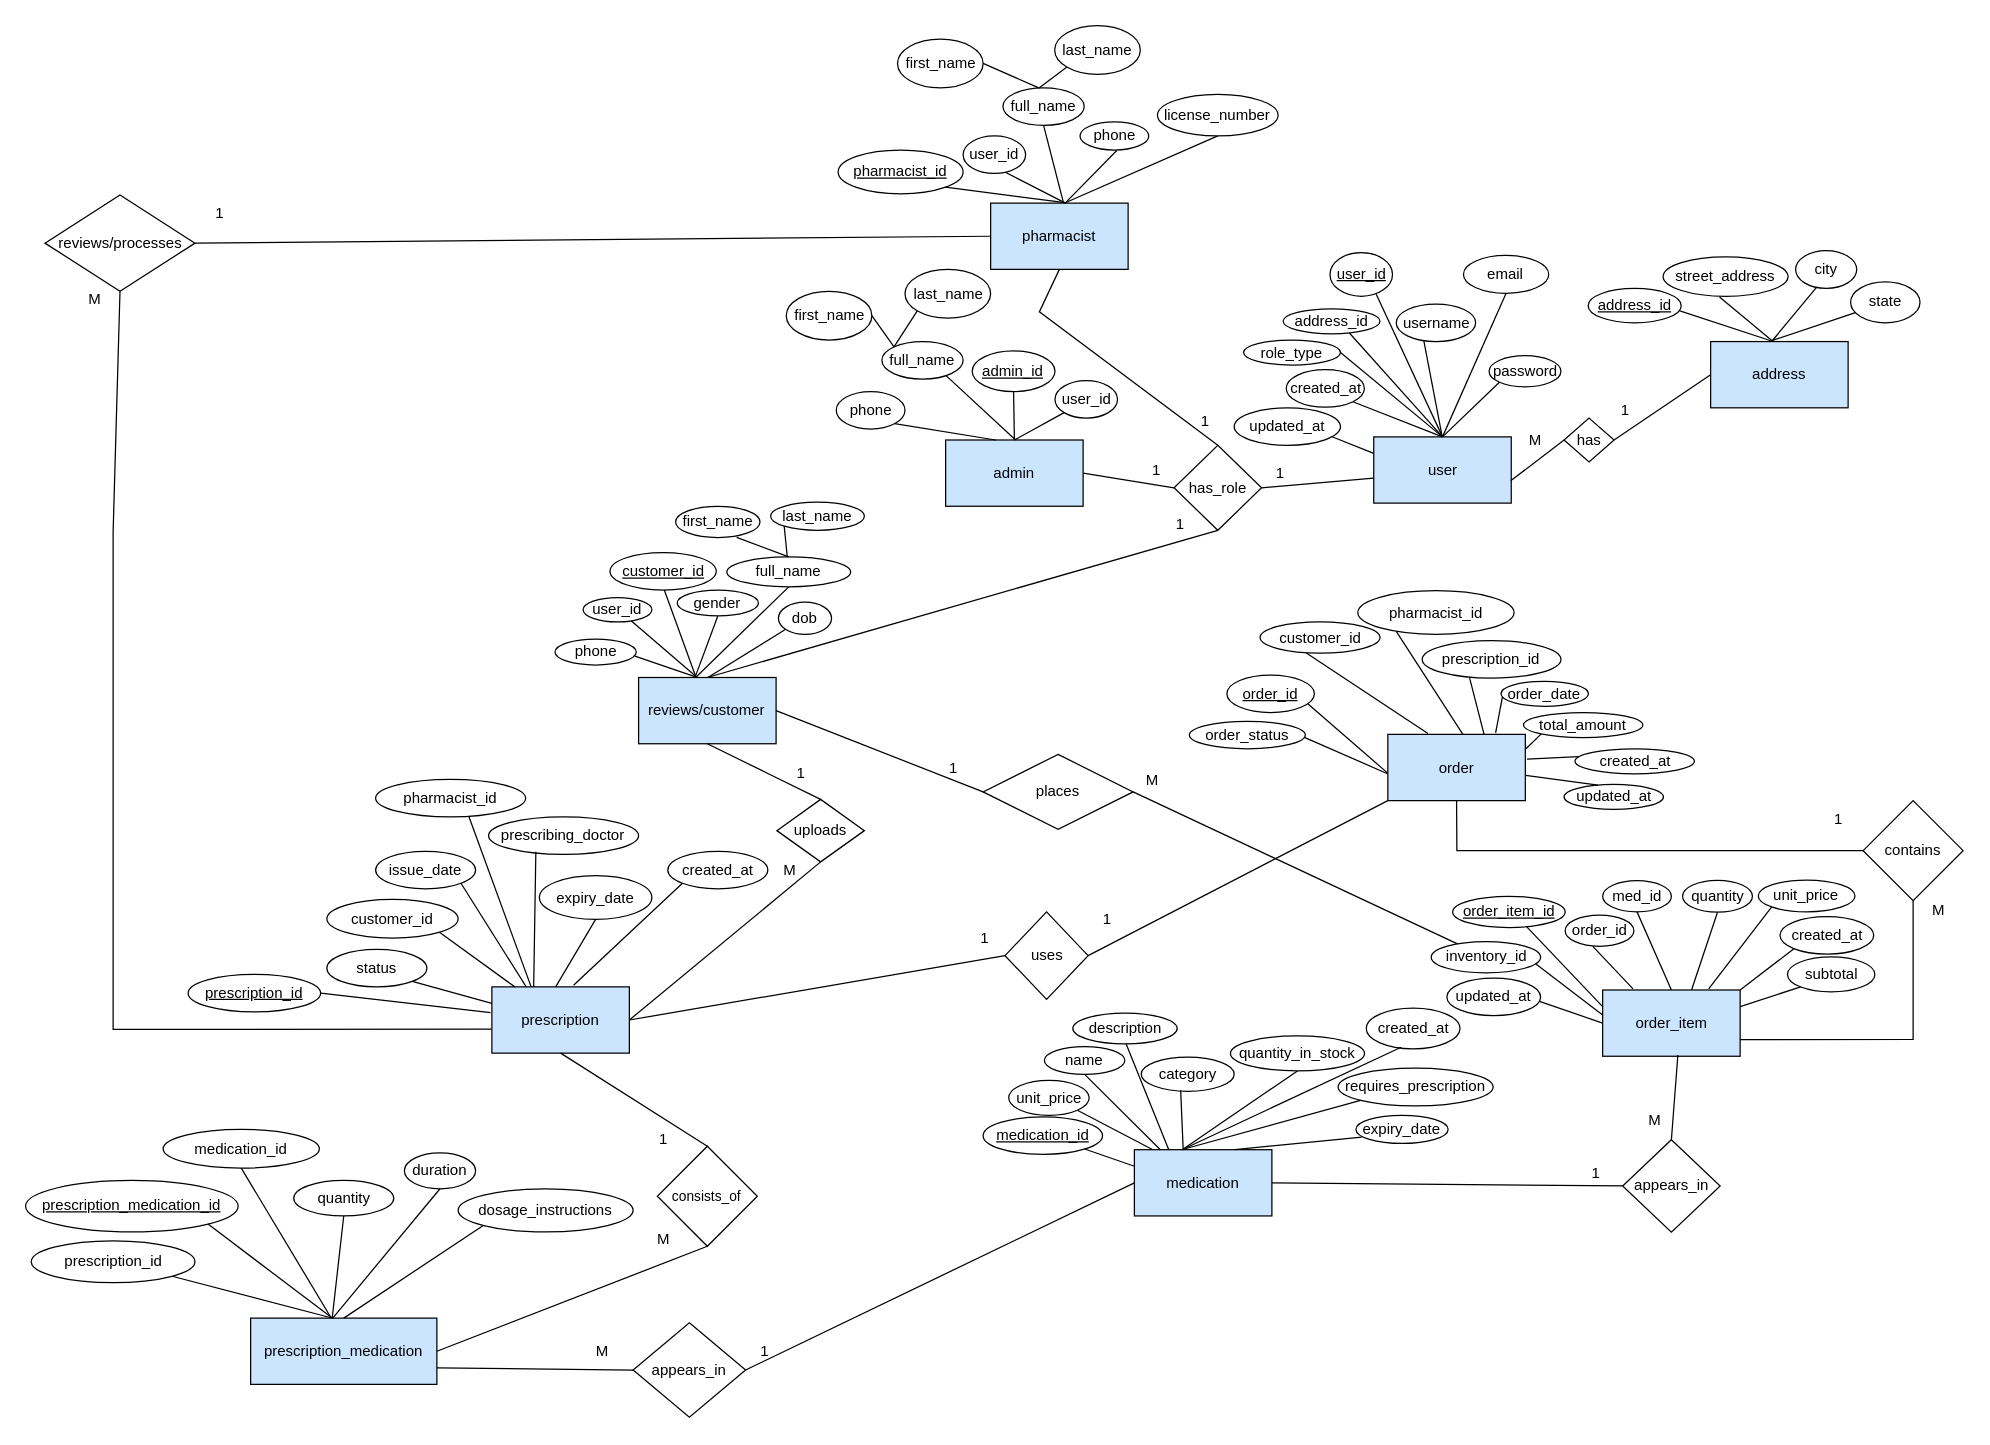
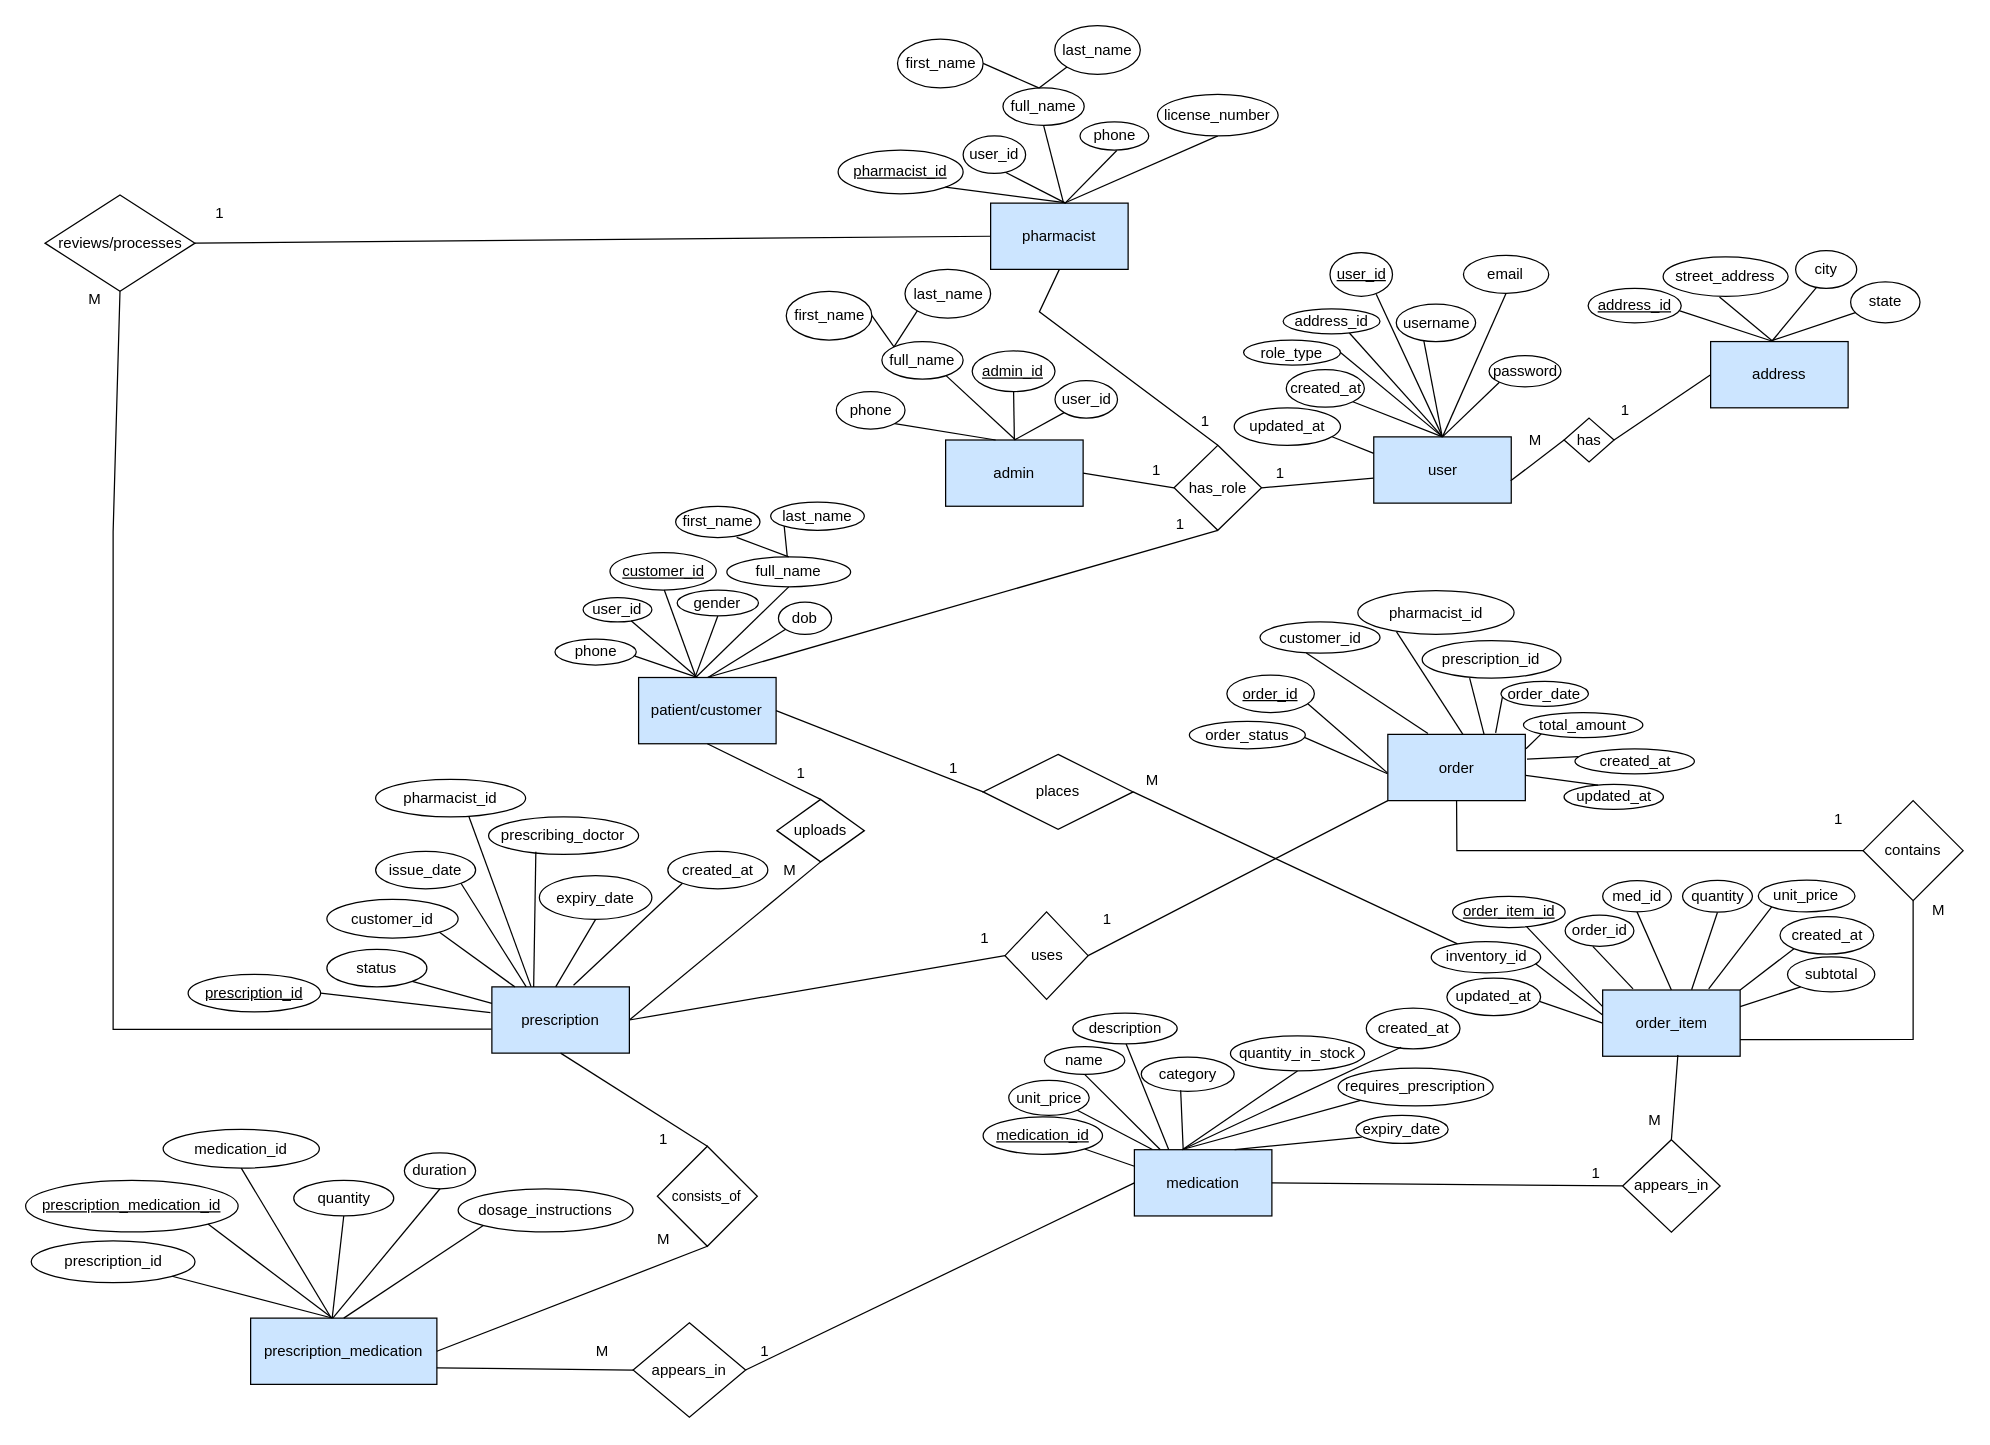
(707, 711) -> (707, 711)
